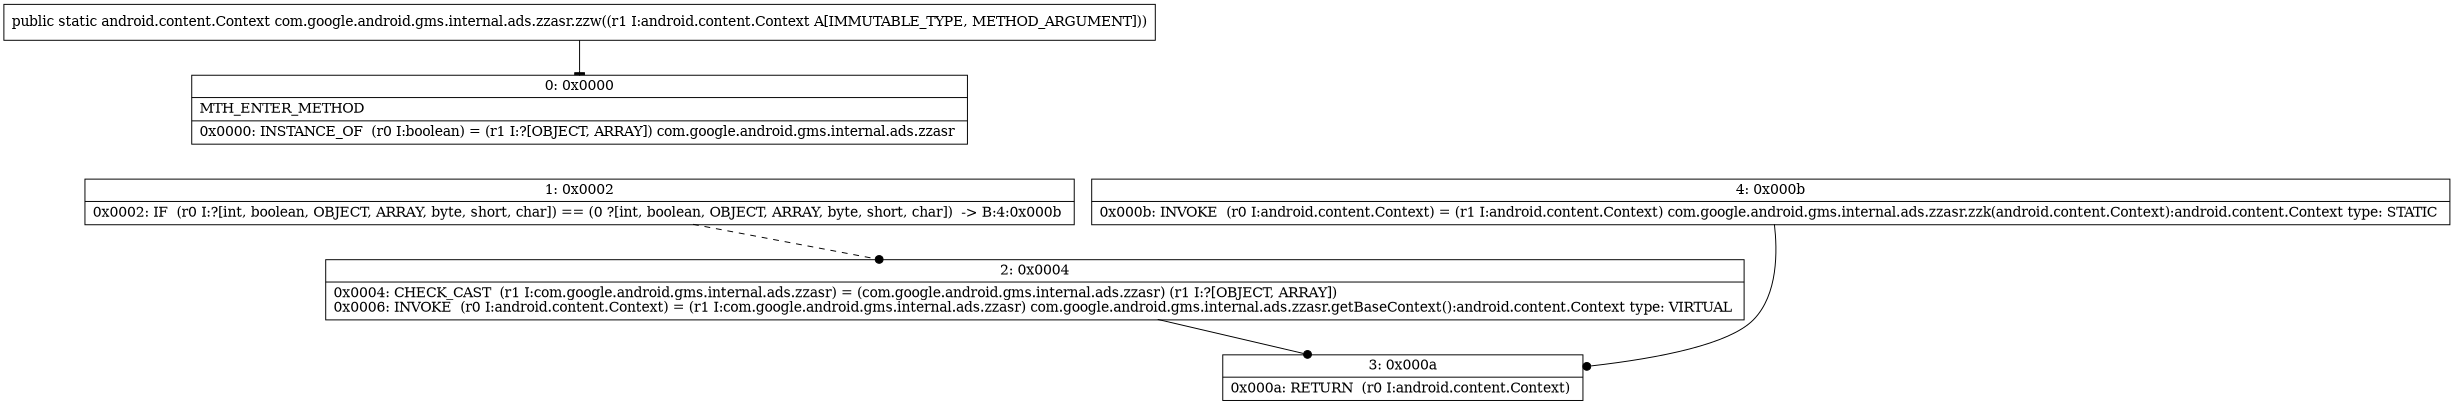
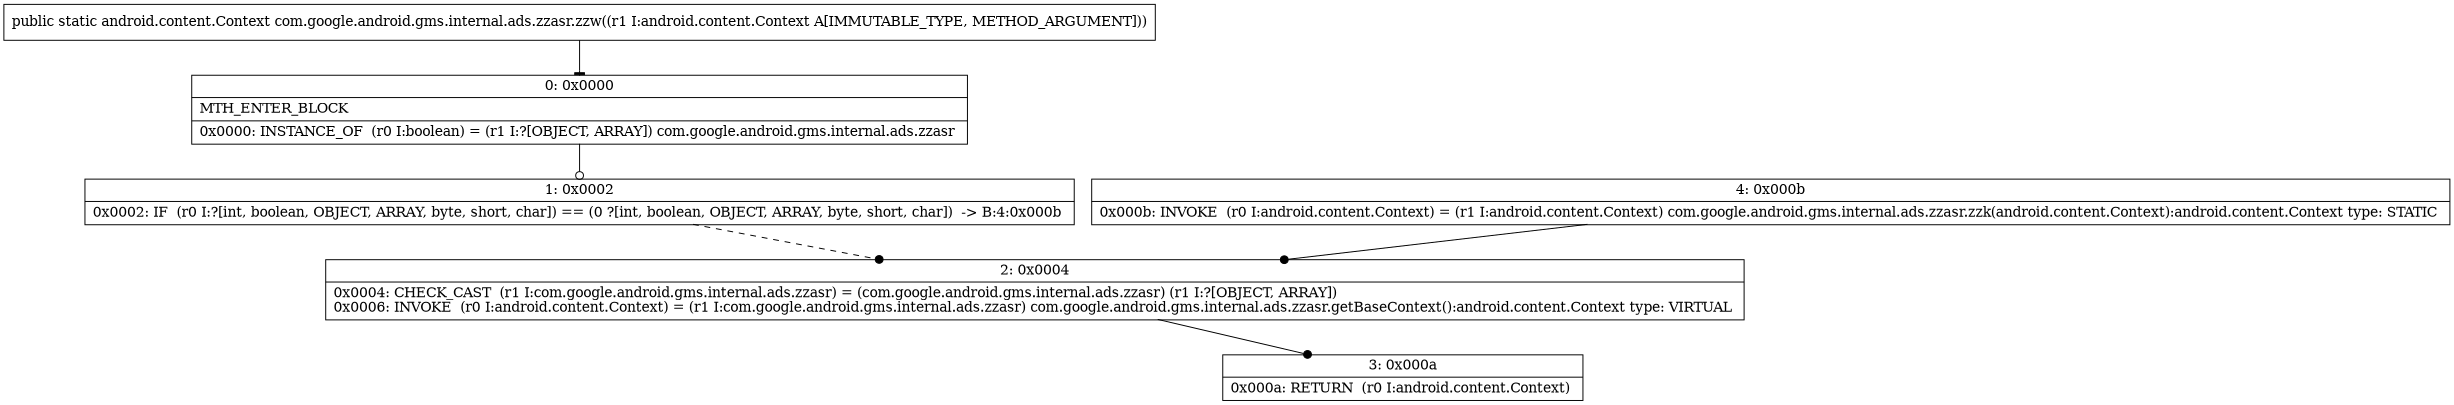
(282, 109) -> (274, 109)
none -> (580, 158)
(1724, 338) -> (1438, 242)
